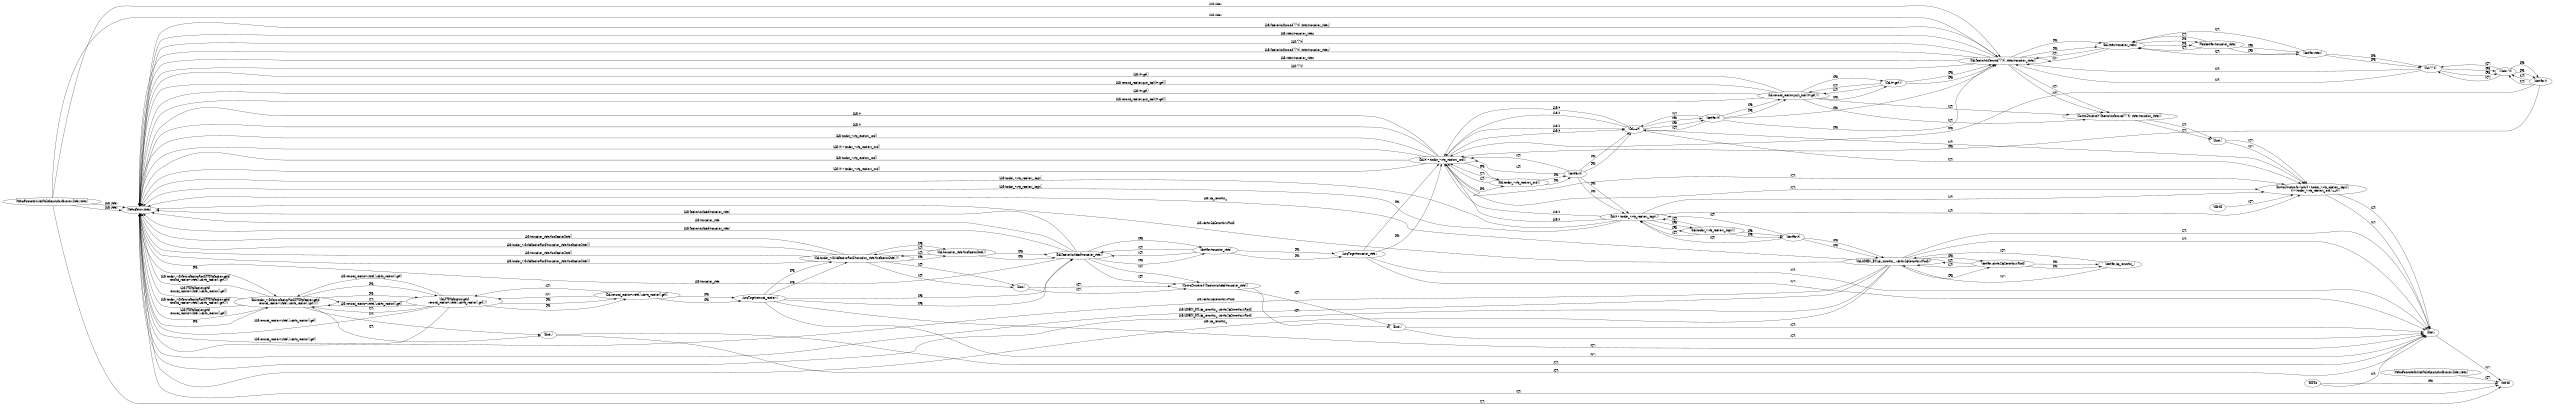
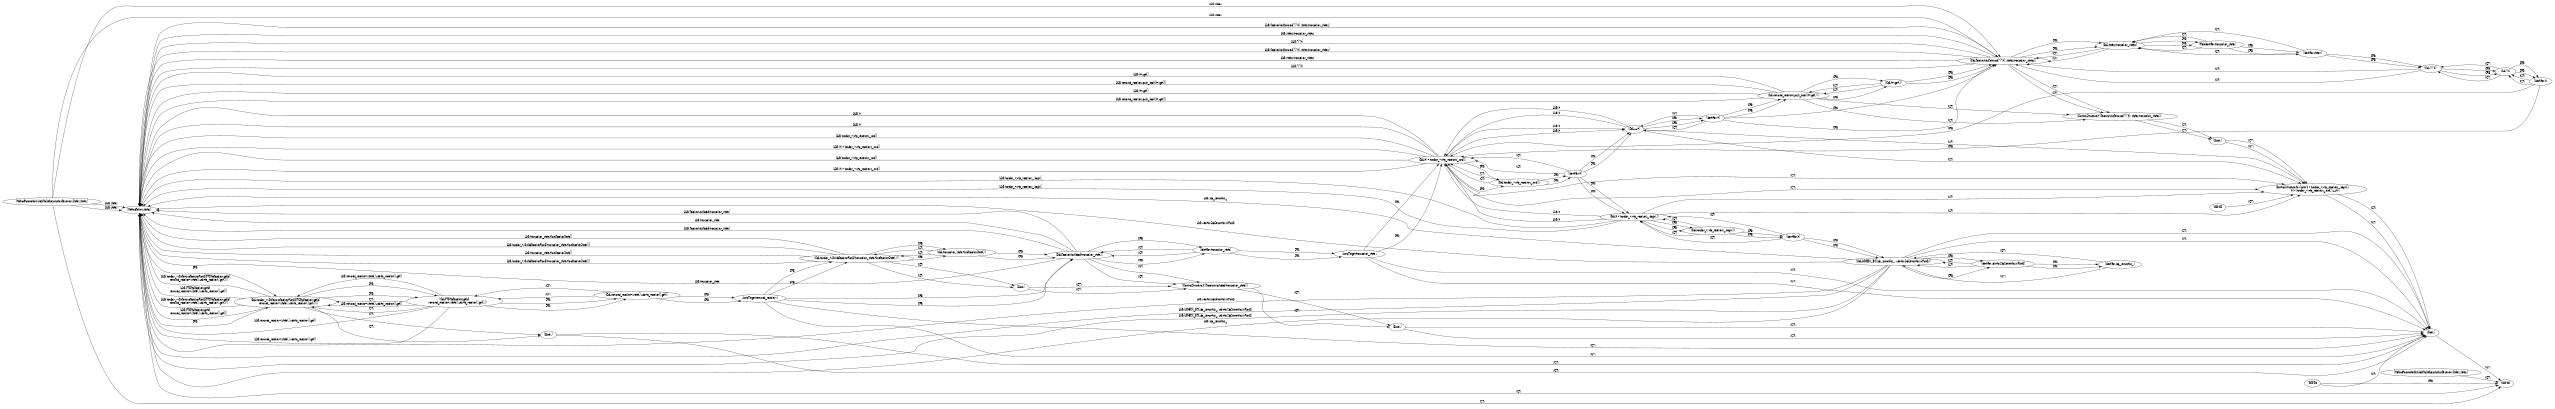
(2506, 72) -> (2506, 72)
